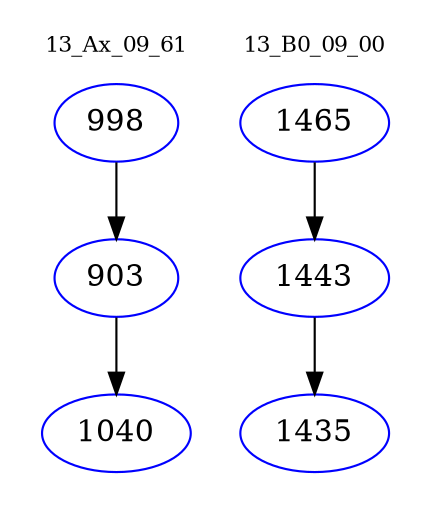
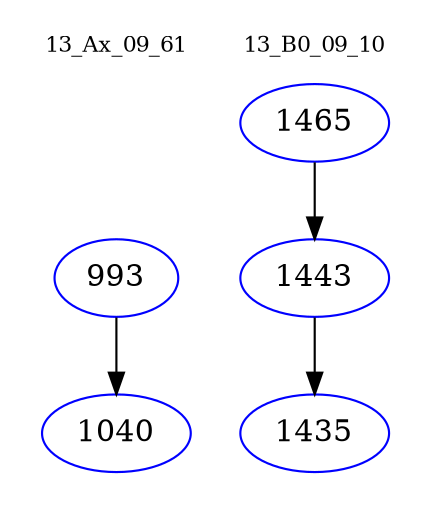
(315, 46) -> (315, 46)
(116, 123) -> none
(116, 278) -> (116, 278)
